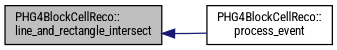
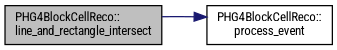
(191, 33) -> (178, 17)
